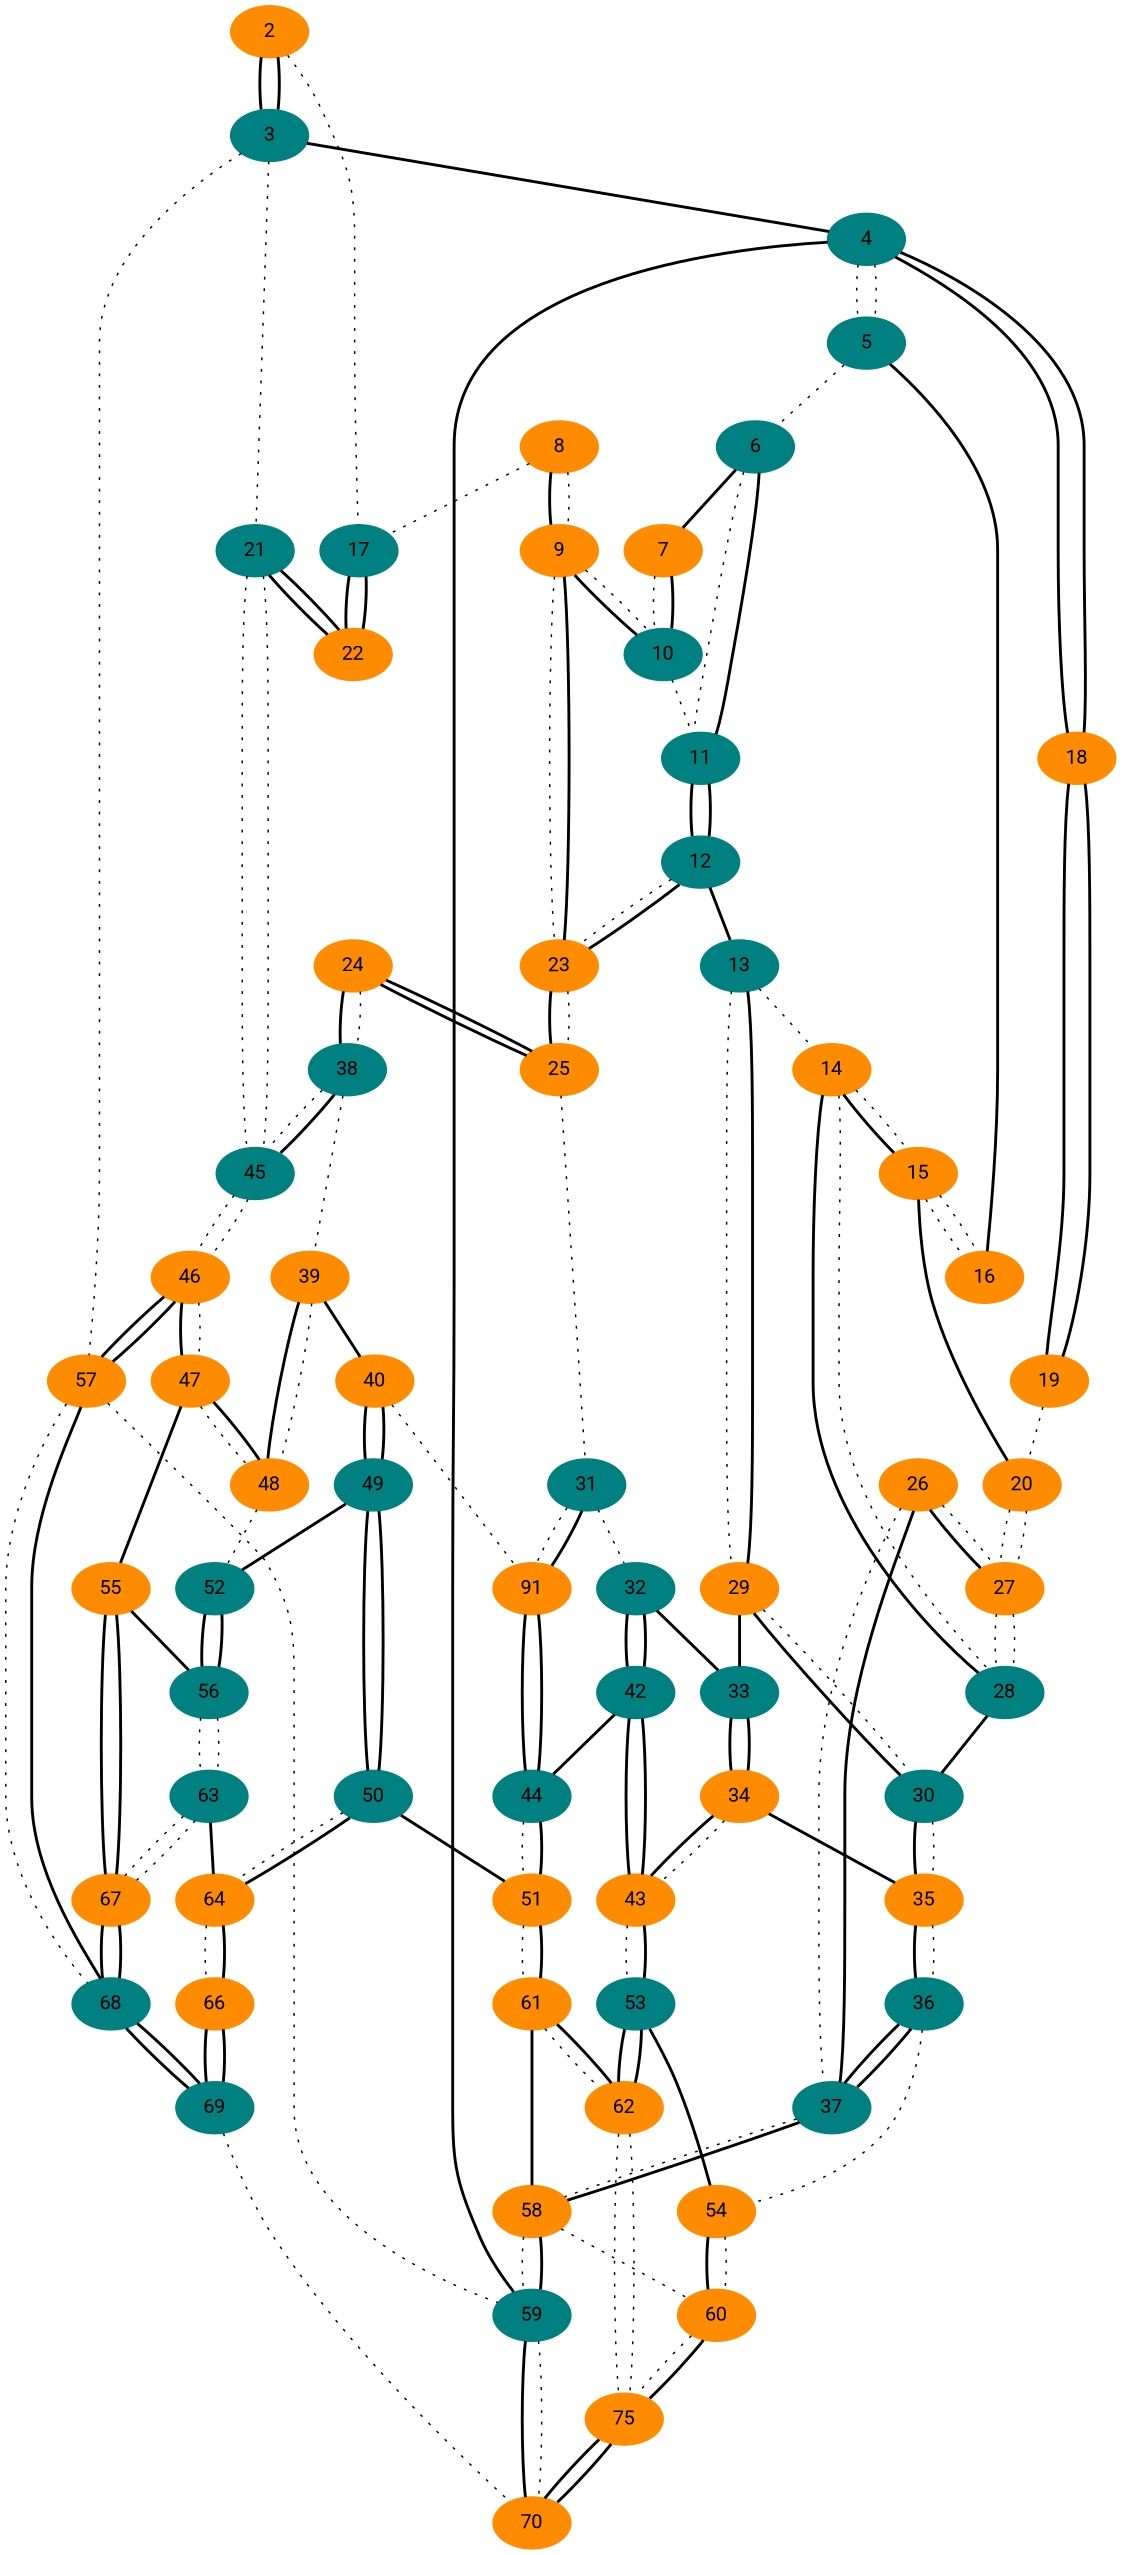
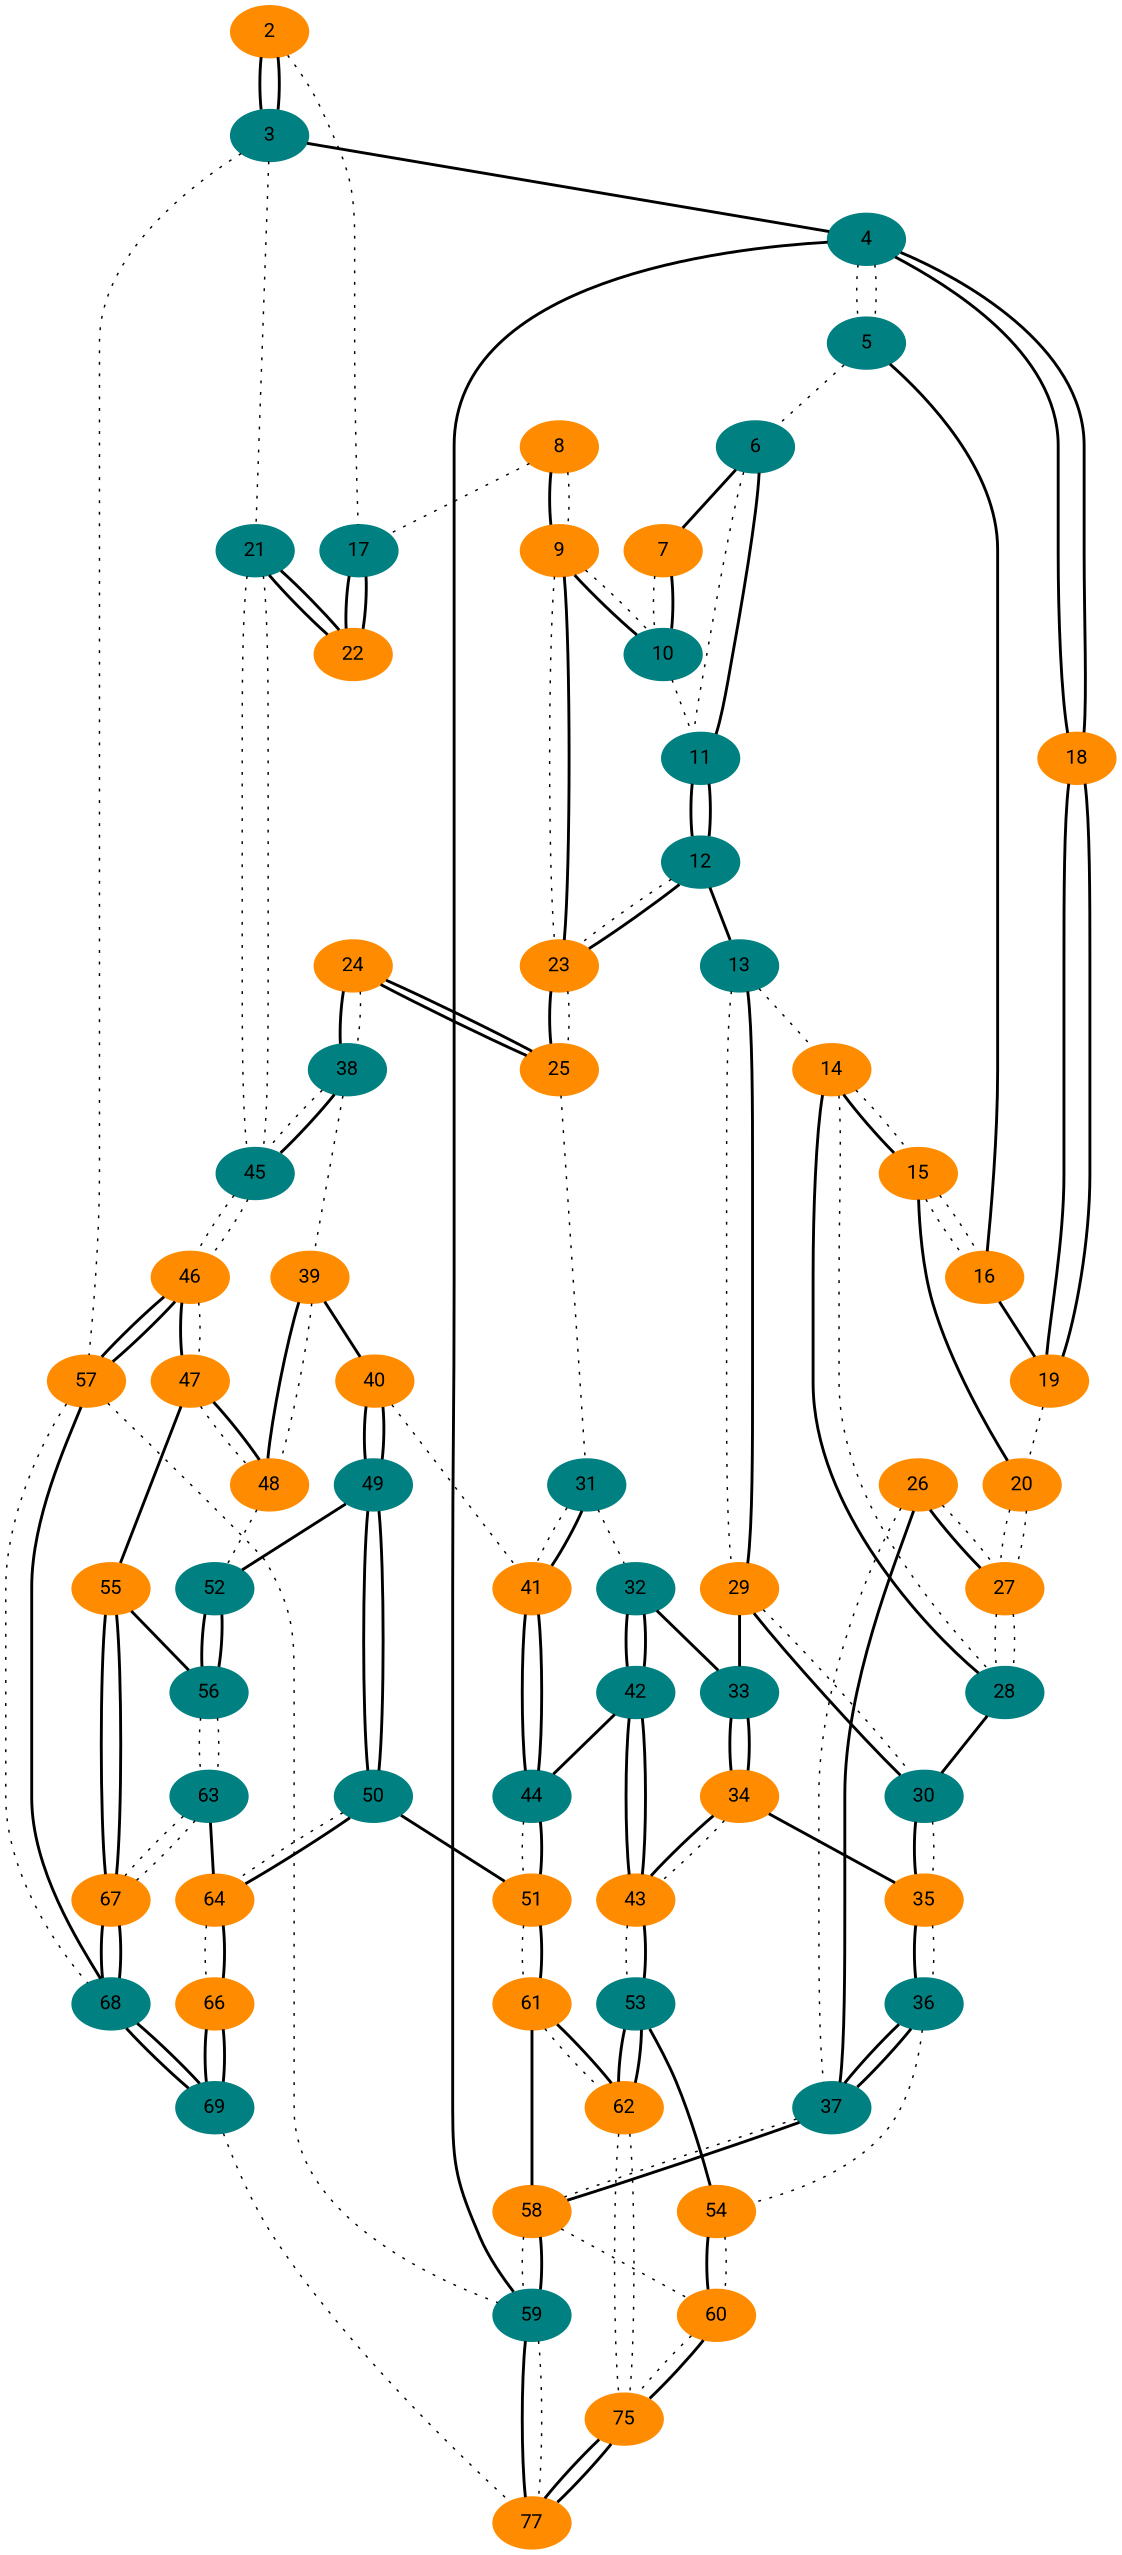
none -> (1017, 1329)
(532, 1589) -> (532, 1589)
(532, 2523) -> (532, 2523)
